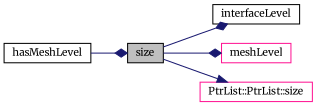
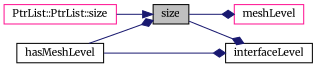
none -> (159, 53)
(191, 69) -> (130, 14)
